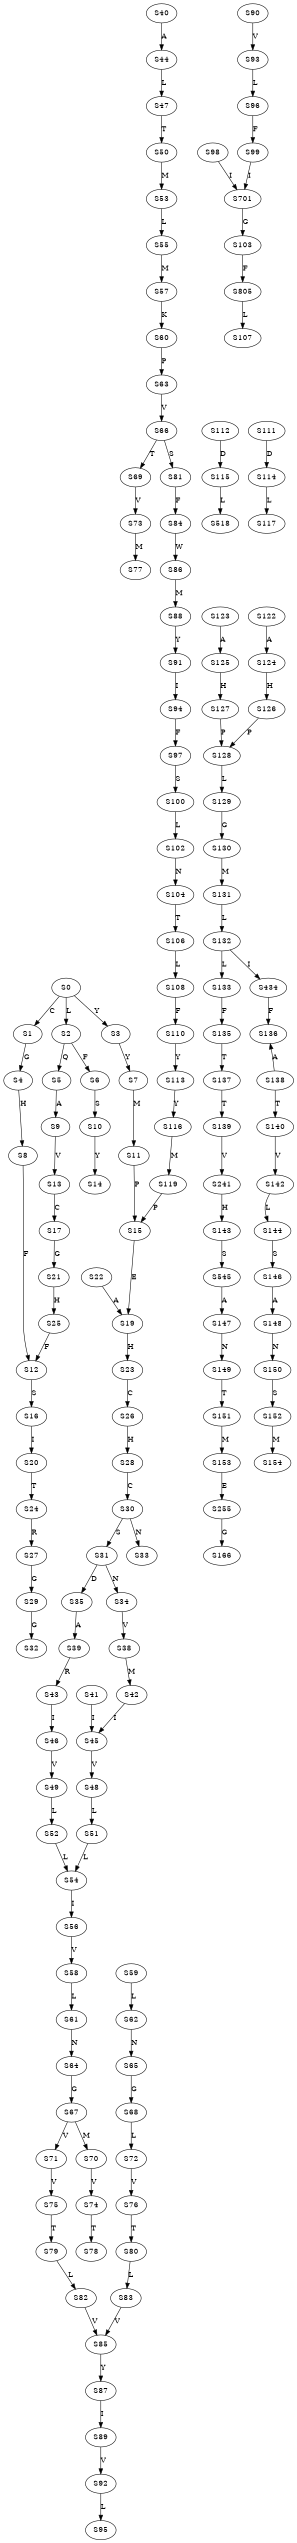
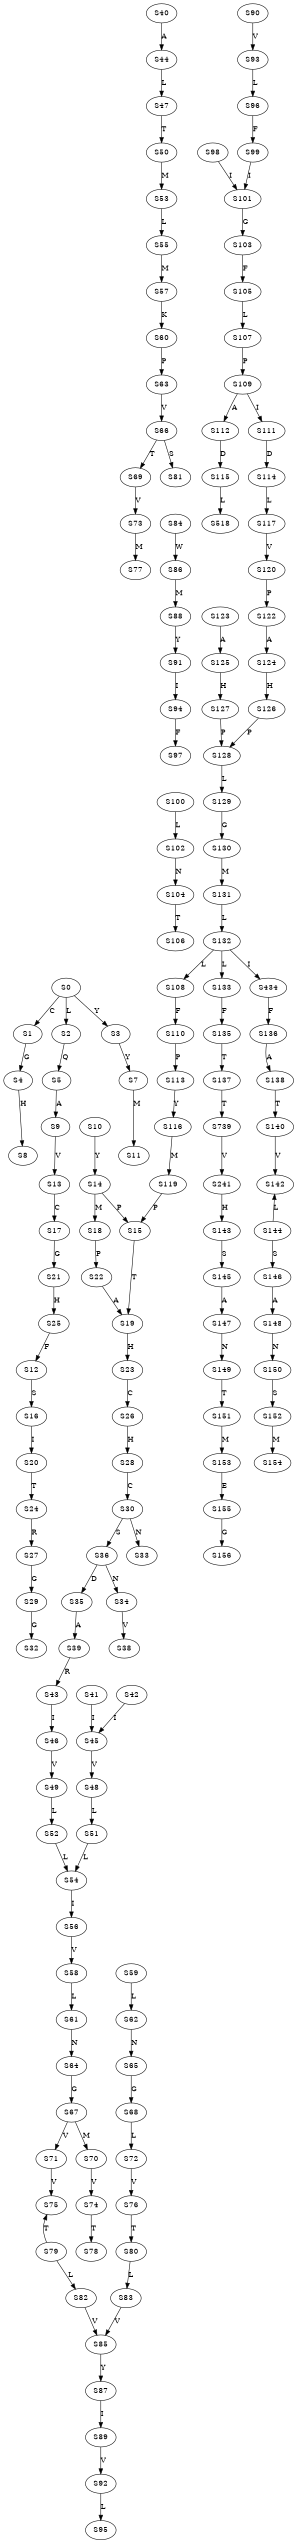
(243, 199) -> (243, 199)
(243, 292) -> (243, 292)
none -> (243, 385)
(175, 498) -> none
none -> (267, 570)
(175, 776) -> none
(175, 962) -> (201, 963)
(178, 1057) -> (178, 1057)
(273, 1060) -> (266, 1055)
(95, 1081) -> none
(222, 1127) -> (222, 1127)
(134, 1191) -> (113, 1206)
(265, 1205) -> (274, 1210)
none -> (95, 1231)
(23, 1261) -> none
(134, 1277) -> (134, 1277)
(222, 1277) -> (222, 1277)
(222, 1509) -> (222, 1509)
(102, 1556) -> (102, 1556)
(222, 1556) -> (222, 1556)
(128, 1669) -> none
(51, 2226) -> (44, 2231)
